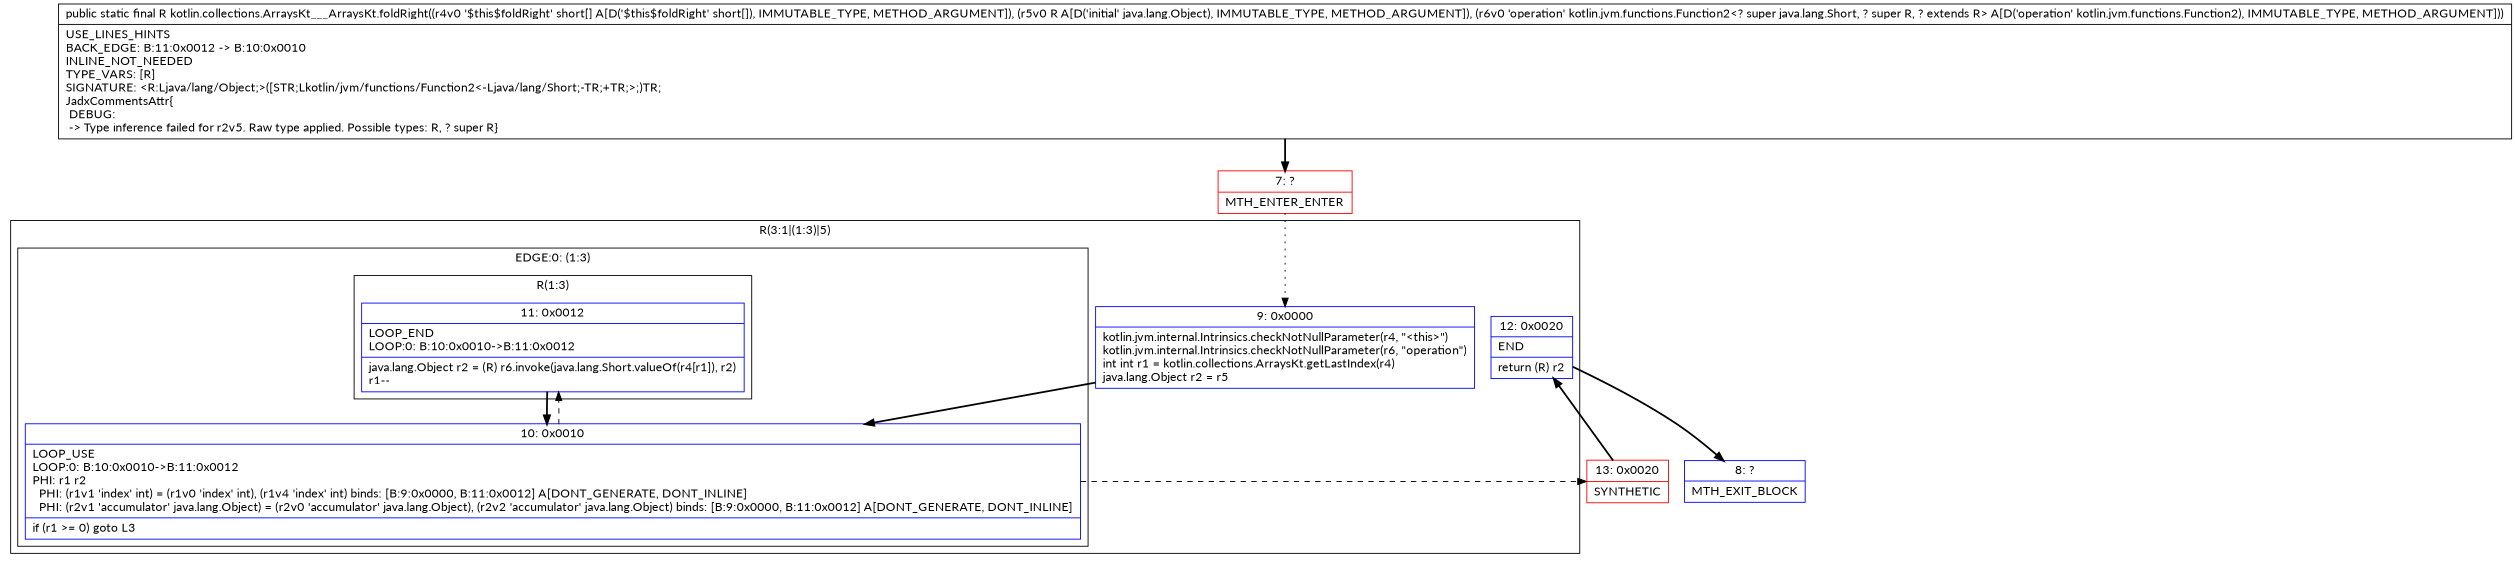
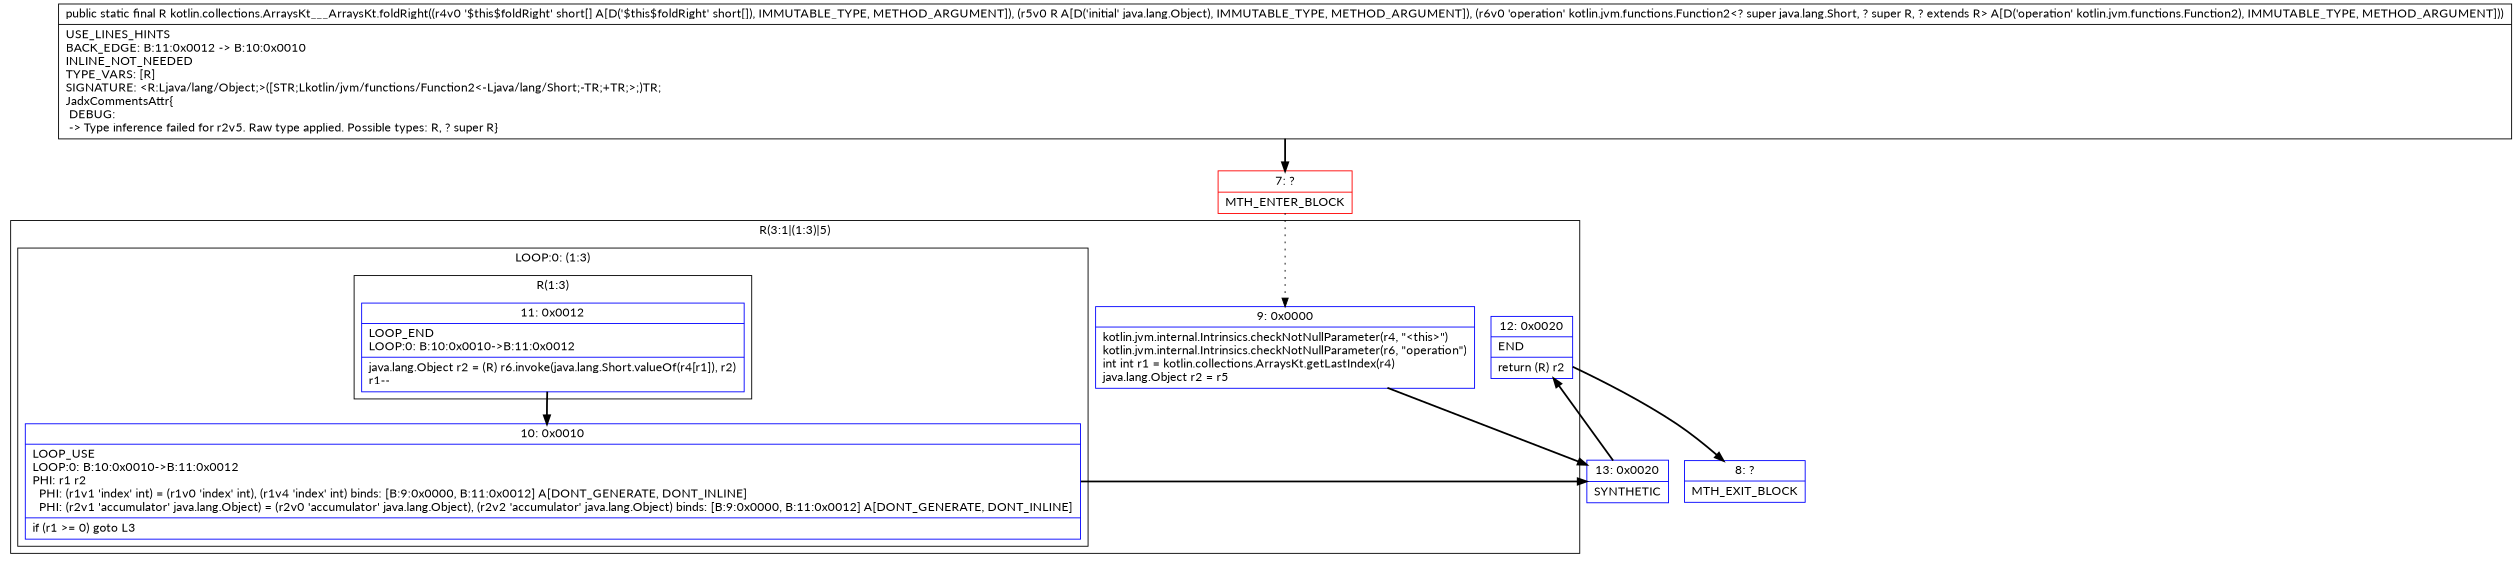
(1285, 202) -> (1285, 202)
(553, 258) -> (553, 258)
(985, 403) -> (1483, 425)
(559, 412) -> none
(1329, 481) -> (1329, 481)
(1628, 481) -> (1628, 481)
